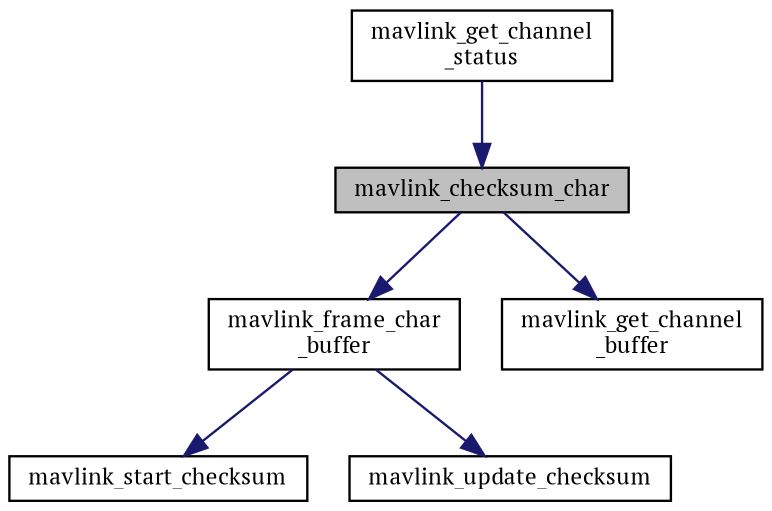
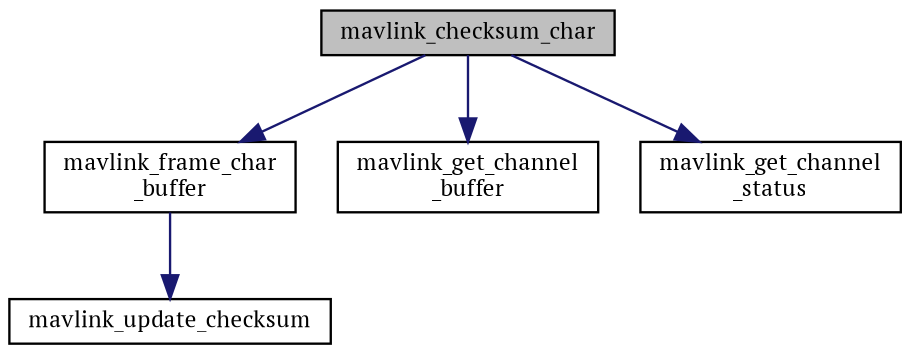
(482, 112) -> (595, 94)
(158, 479) -> none
